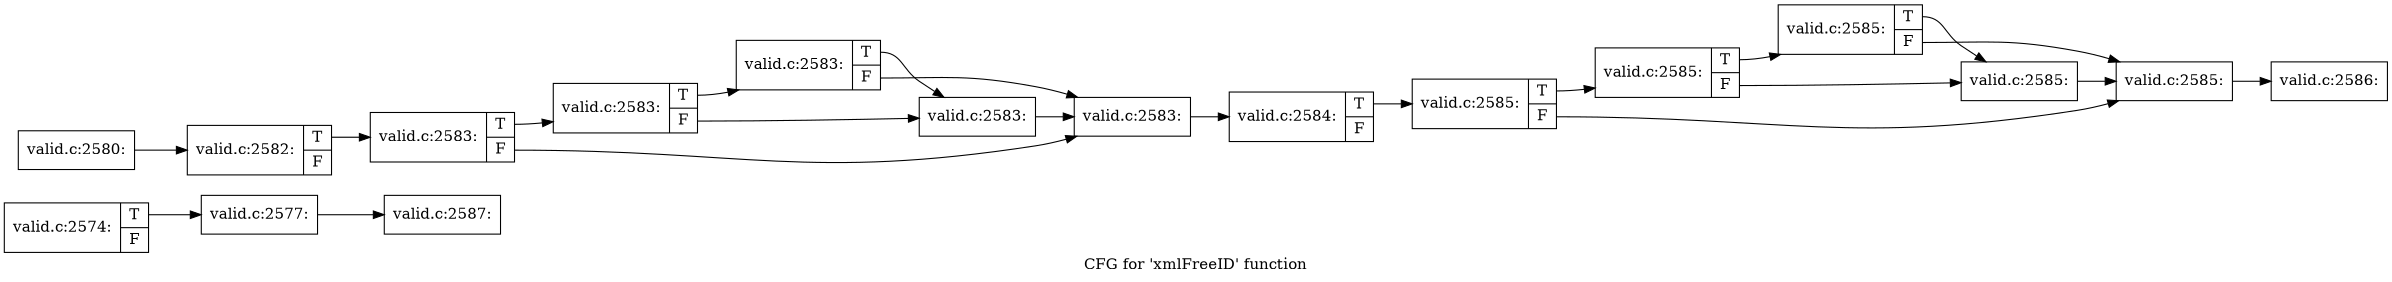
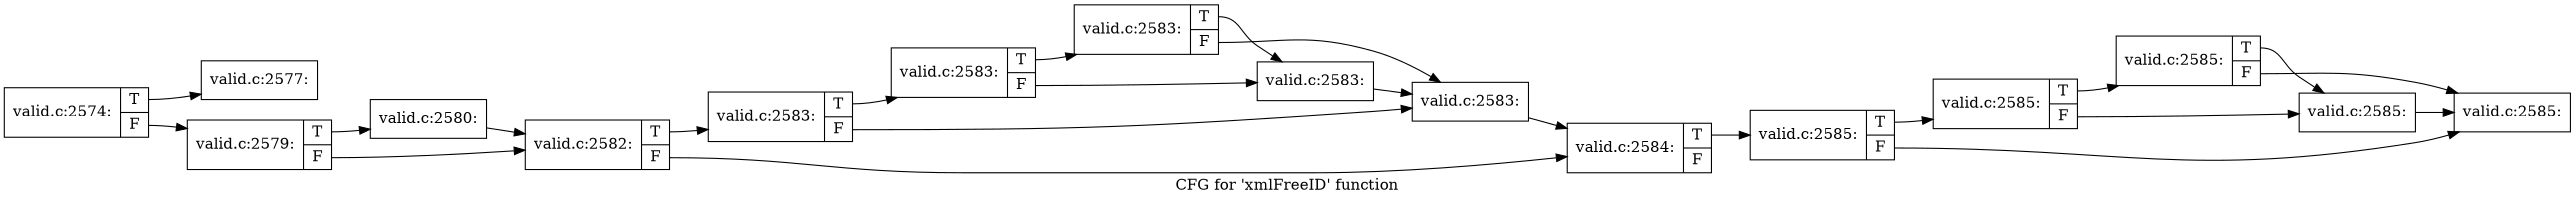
(2329, 81) -> none
none -> (259, 145)
none -> (1113, 173)
(442, 215) -> none
